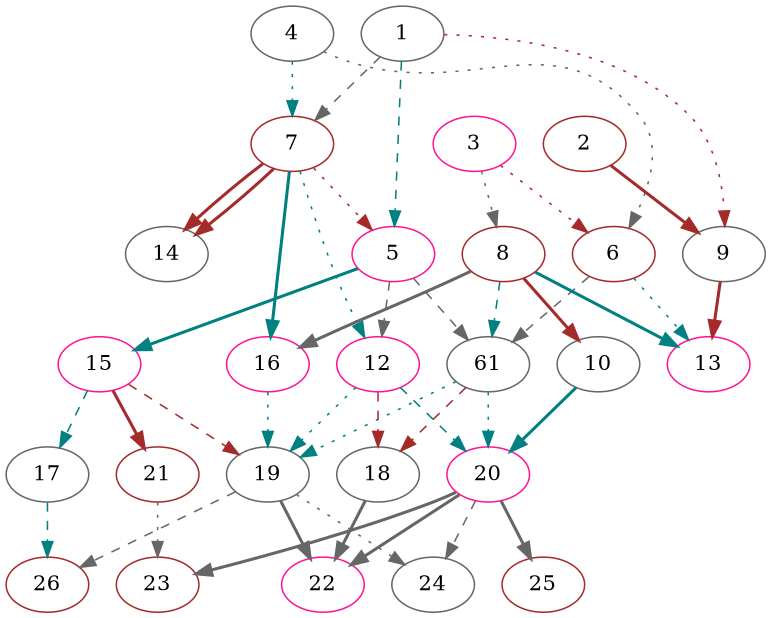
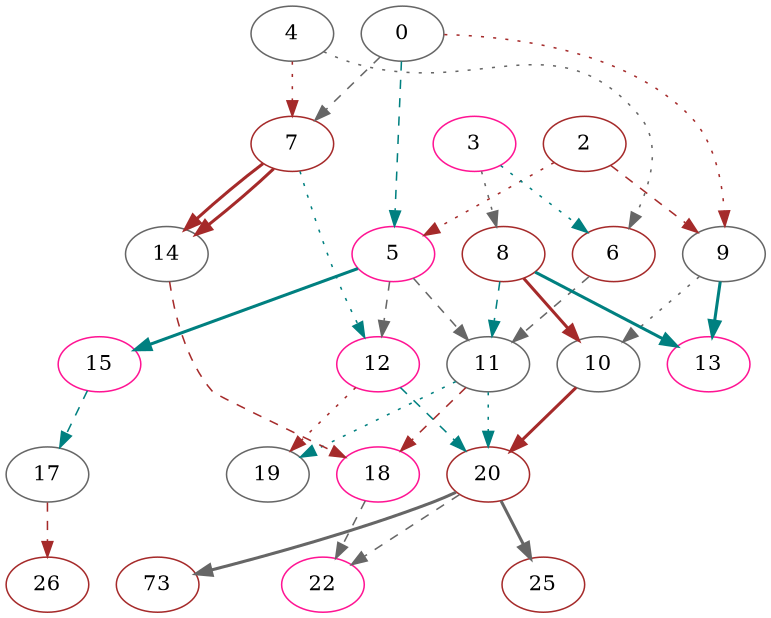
(403, 34) -> (403, 34)
(292, 81) -> (292, 81)
(338, 193) -> (499, 194)
(538, 194) -> (538, 194)
(654, 199) -> (654, 199)
(717, 301) -> (717, 301)
(656, 303) -> none
none -> (667, 304)
(268, 364) -> none
(488, 364) -> (488, 364)
(378, 409) -> (218, 395)
(329, 414) -> (329, 414)
(549, 414) -> (549, 414)
(177, 415) -> none
(158, 474) -> none
(378, 474) -> (378, 474)
(488, 474) -> (488, 474)
(356, 518) -> (356, 518)
(47, 522) -> (47, 522)
(292, 523) -> none
(168, 524) -> none
(412, 526) -> (412, 526)
(158, 585) -> (158, 585)
(433, 585) -> none
